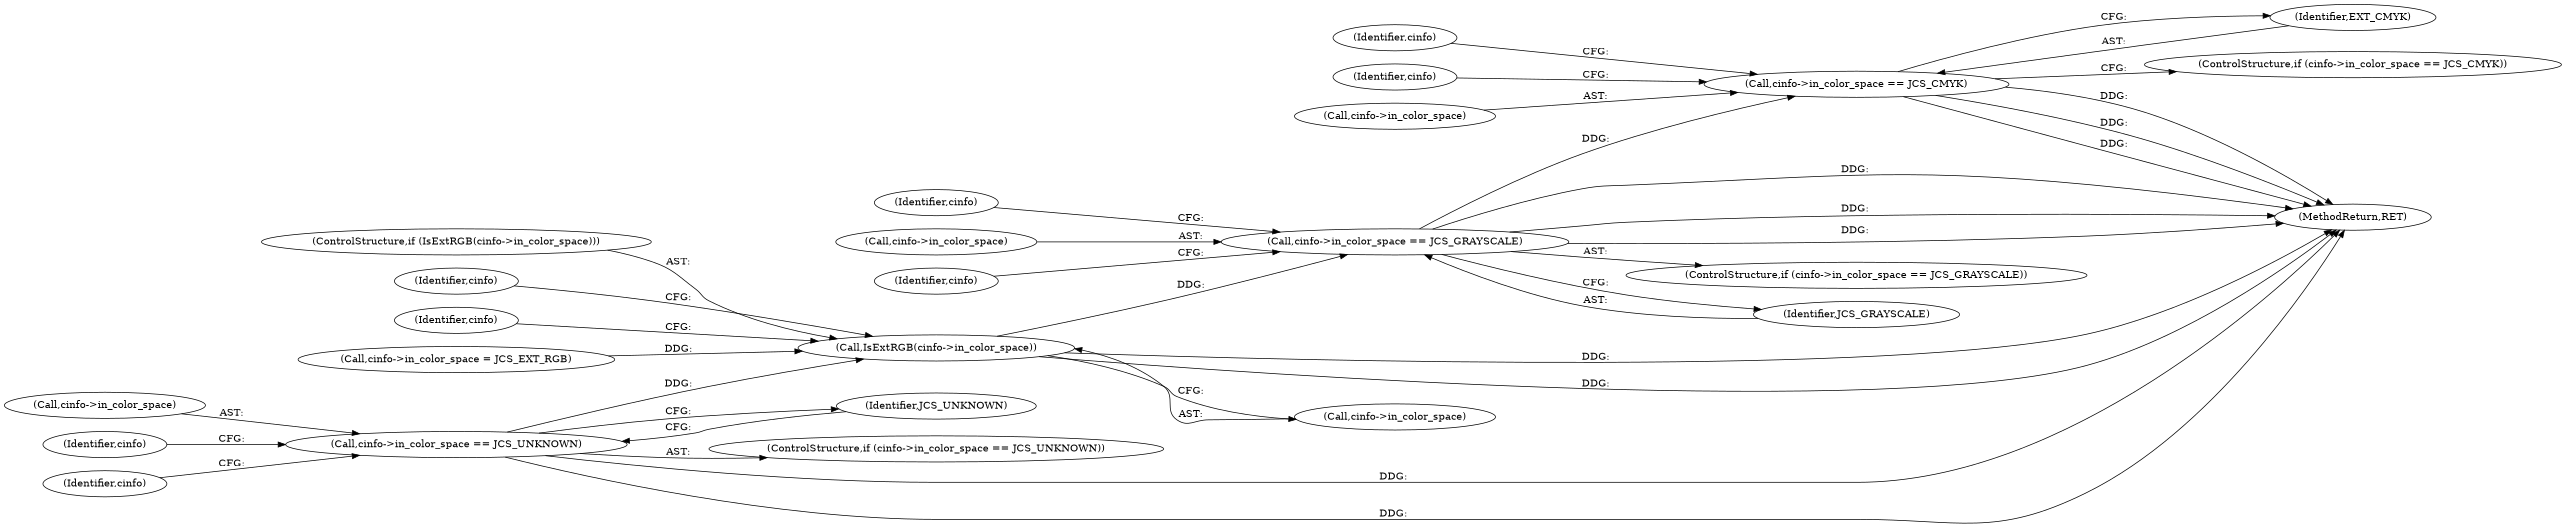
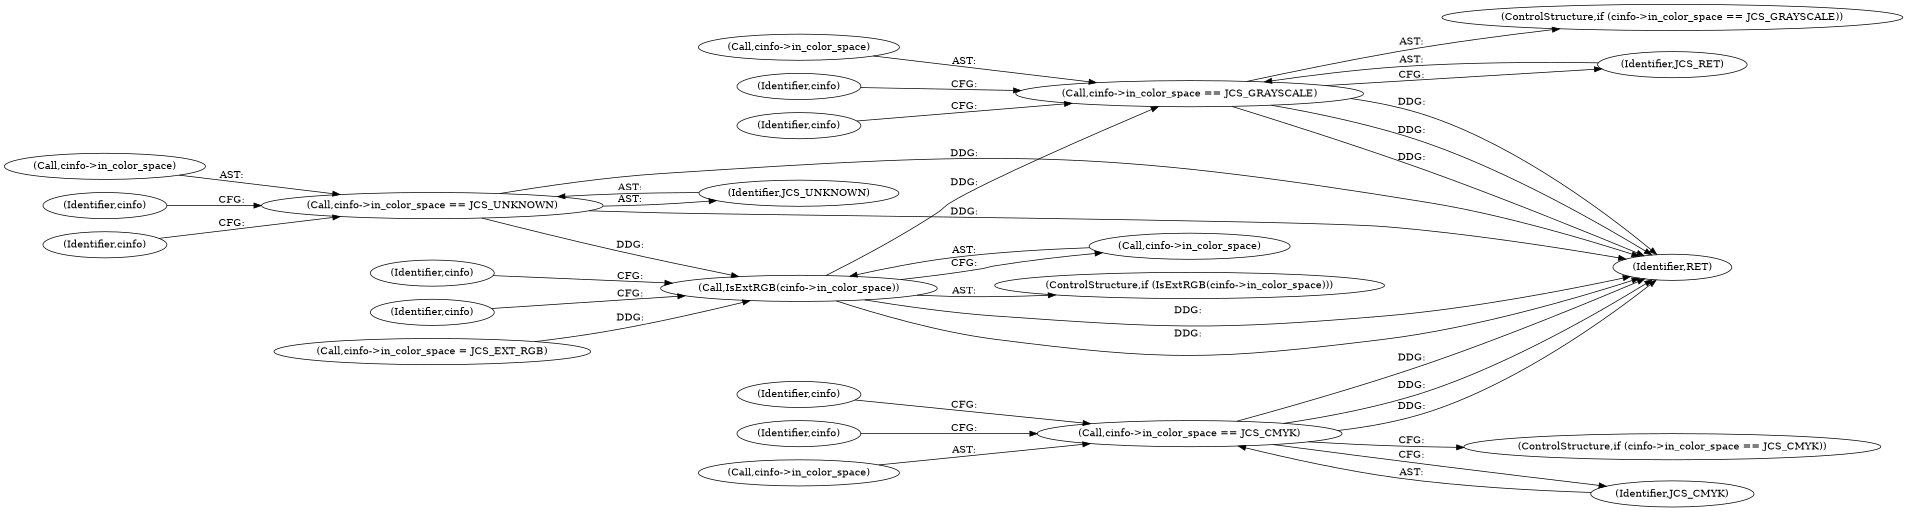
(2353, 17) -> (1672, 494)
(1598, 148) -> none
(2353, 217) -> (1672, 267)
(714, 303) -> (983, 297)
(1857, 315) -> (1672, 65)
(680, 411) -> (632, 199)
(680, 427) -> (632, 188)
(936, 449) -> none
